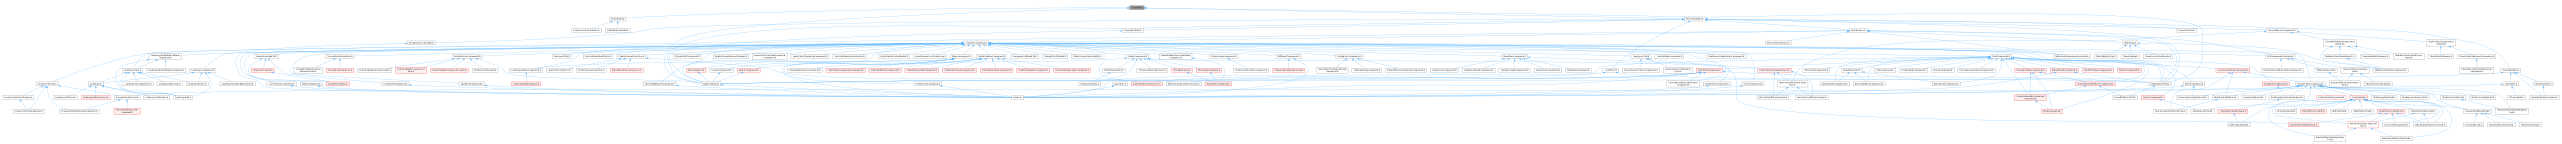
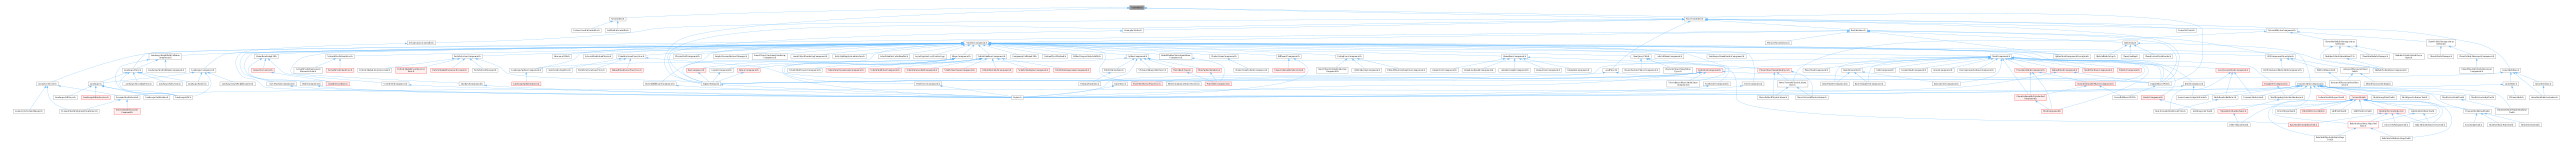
(2281, 79) -> (2244, 85)
(18, 98) -> none
